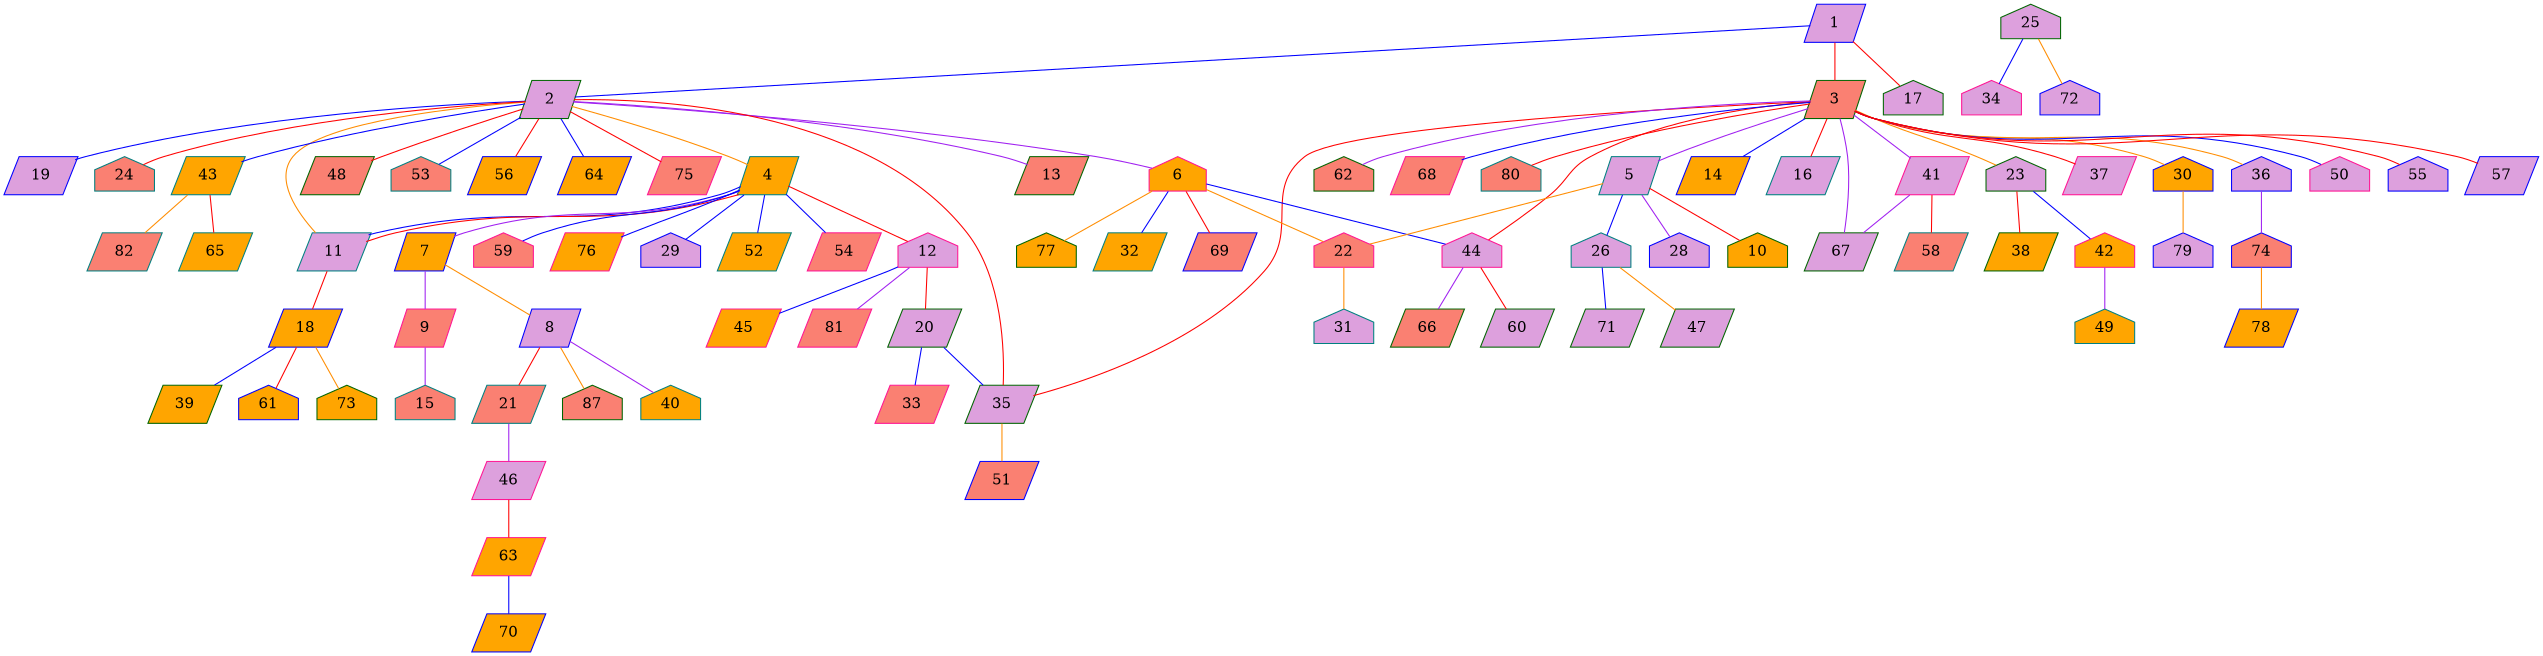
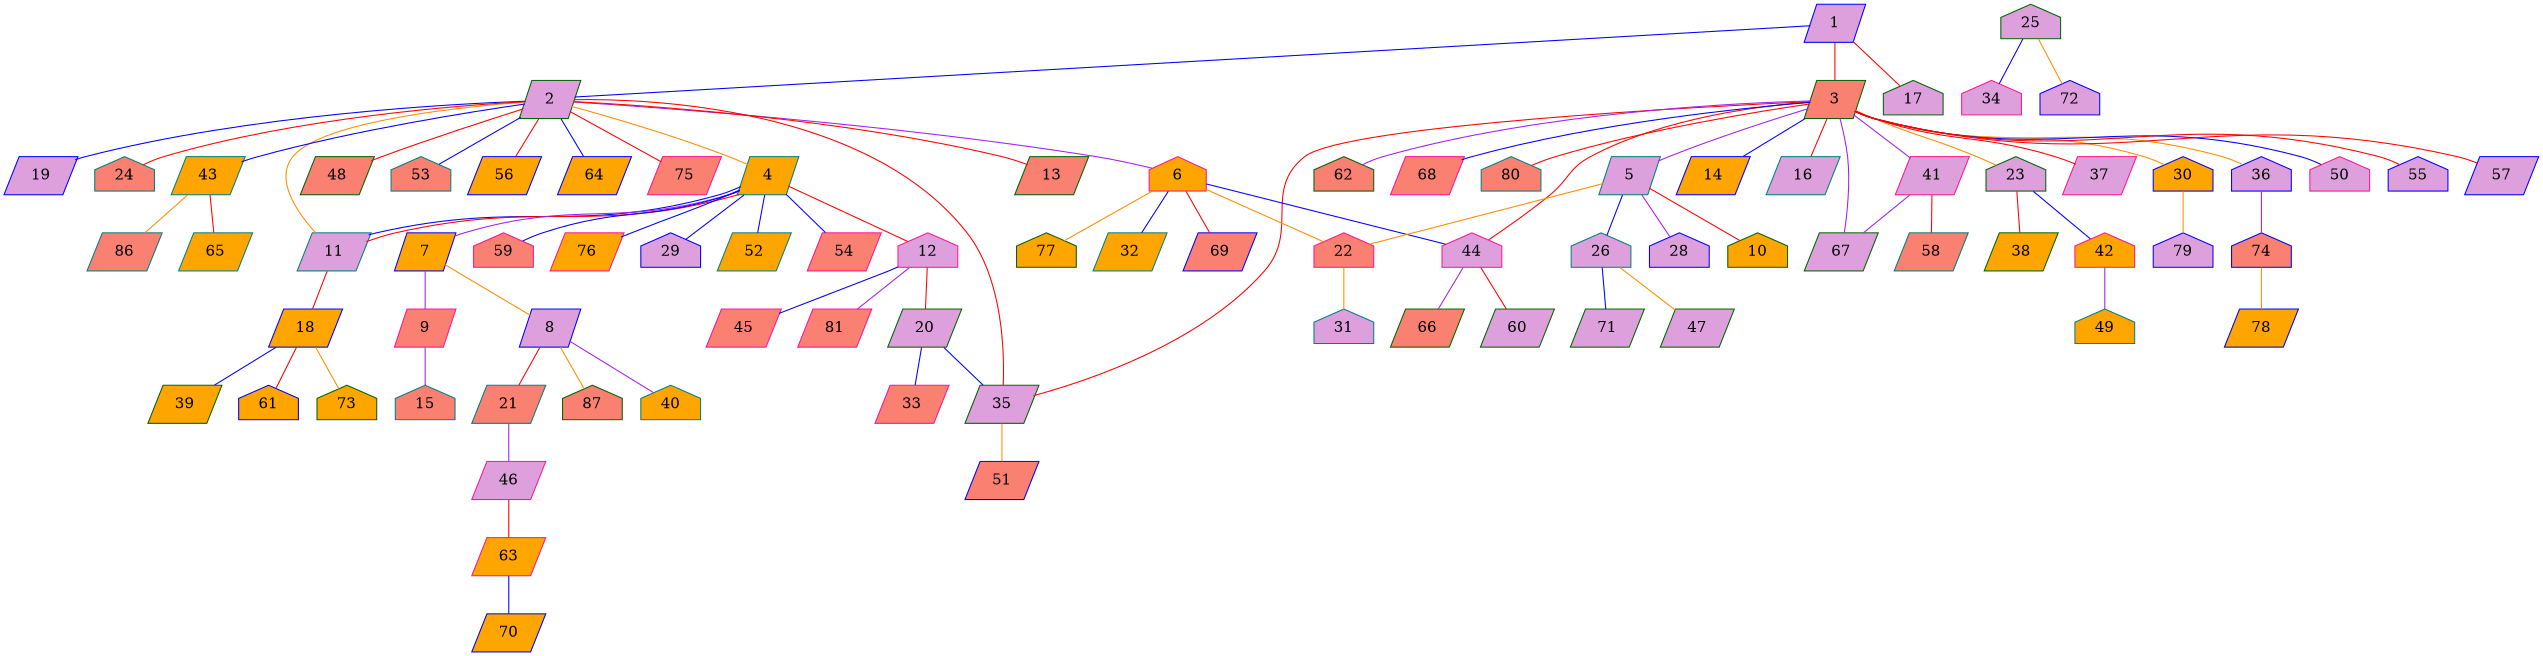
(916, 139) -> (916, 139)
(125, 252) -> (125, 252)
(744, 328) -> (744, 328)
